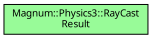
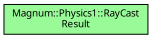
(76, 19) -> (76, 19)
